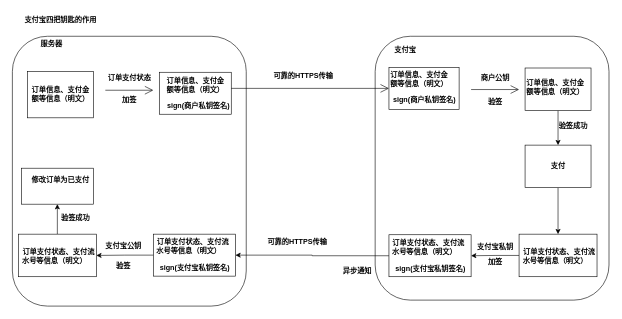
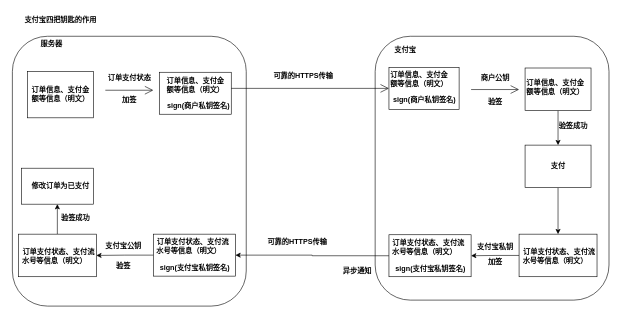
(60, 180) -> (60, 186)
